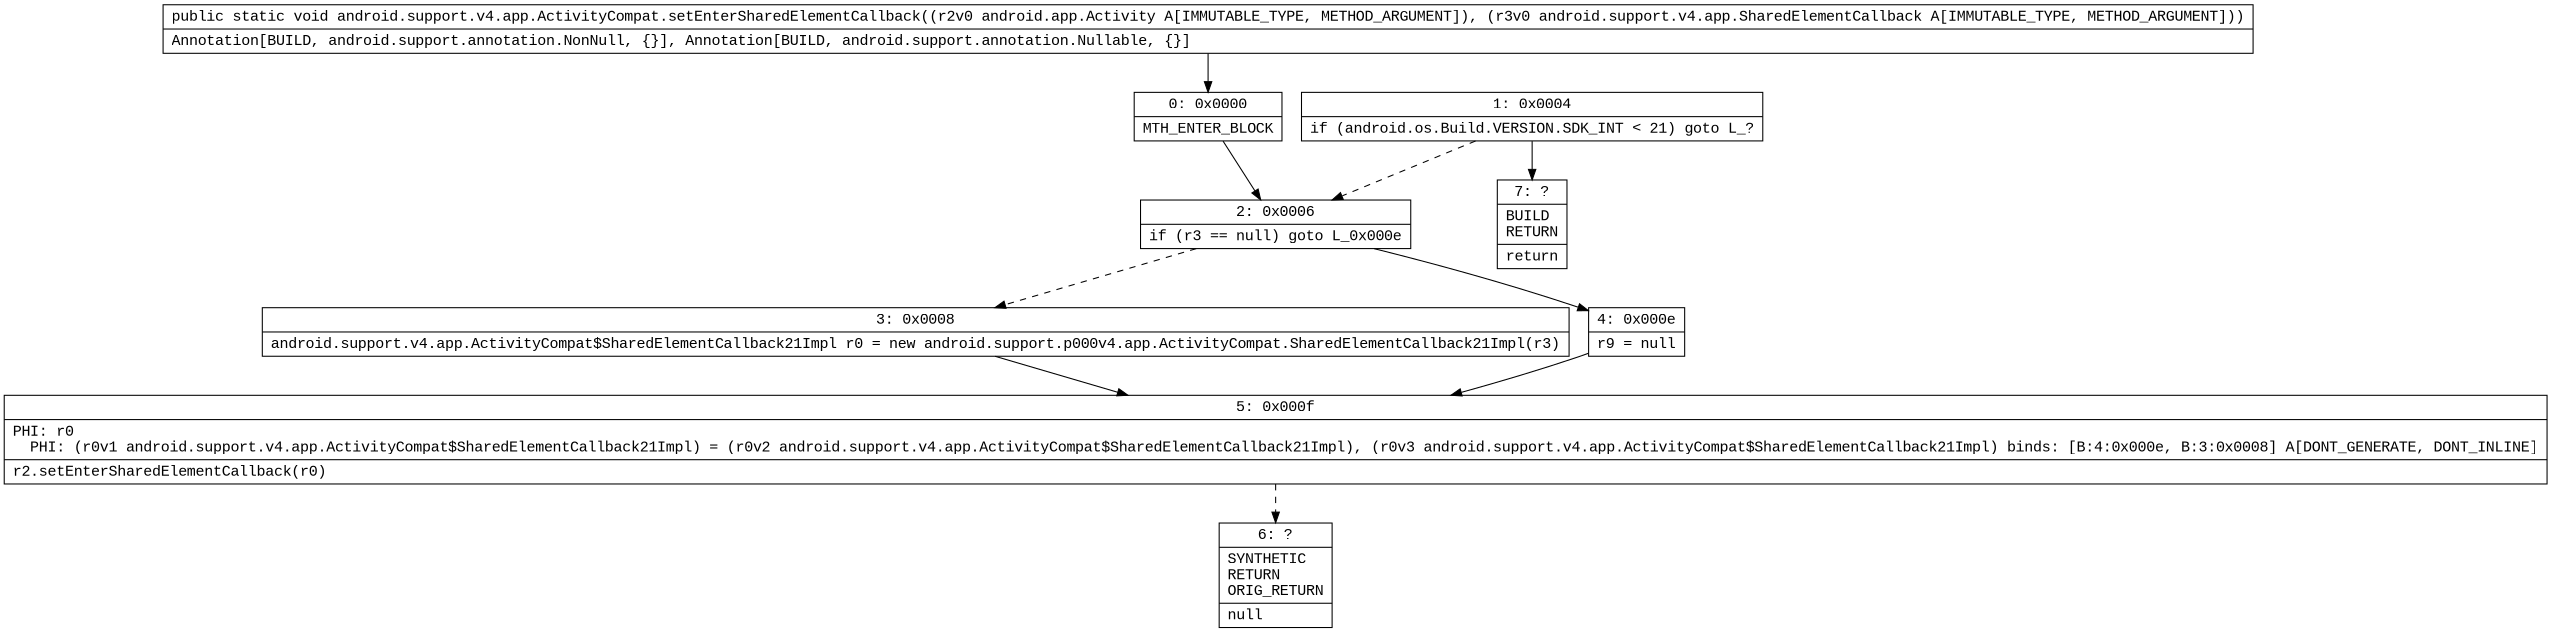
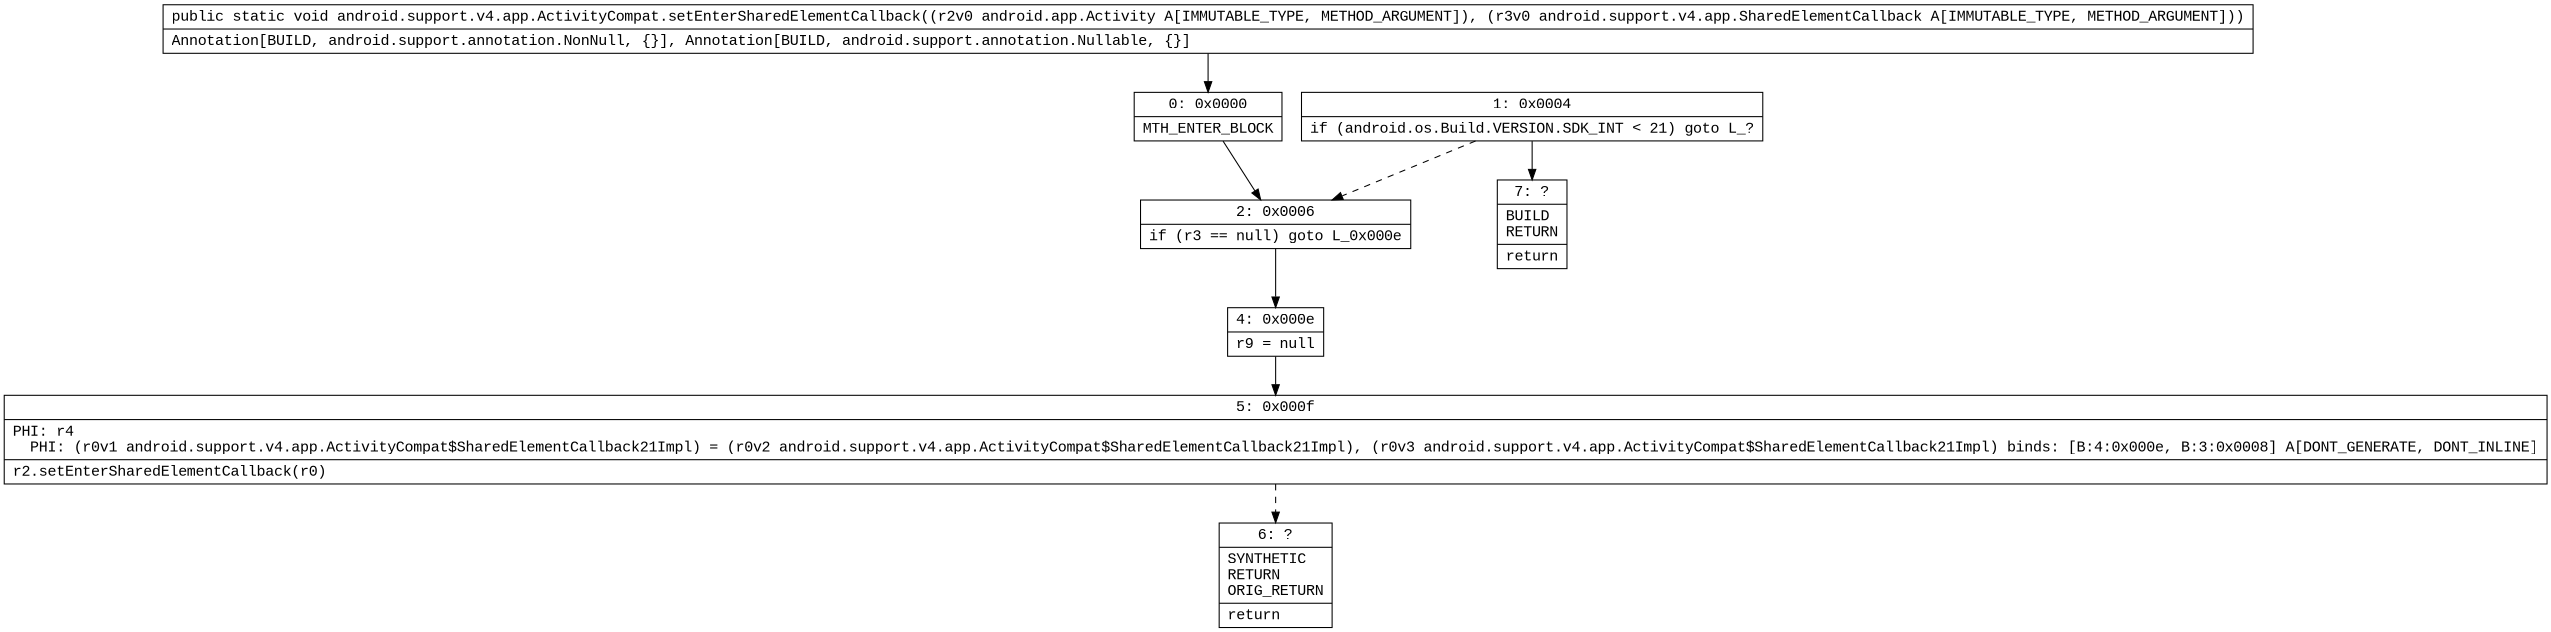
(916, 332) -> none
(48, 431) -> (48, 431)
(1246, 615) -> (1254, 615)
